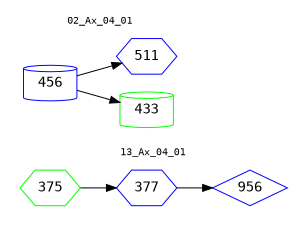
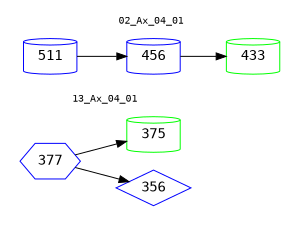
(147, 56) -> (50, 56)
(95, 71) -> (97, 56)
(50, 188) -> (154, 134)
(93, 188) -> (96, 149)
(250, 188) -> (154, 188)
